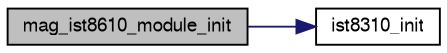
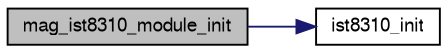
(128, 27) -> (128, 27)
